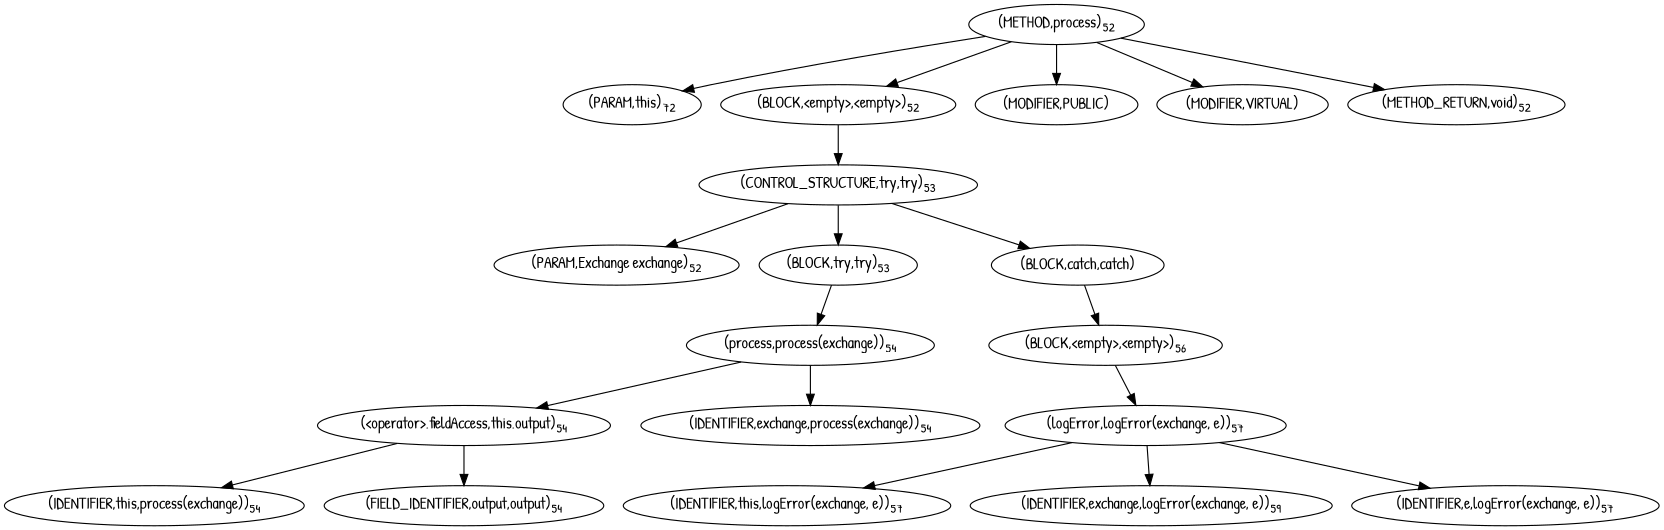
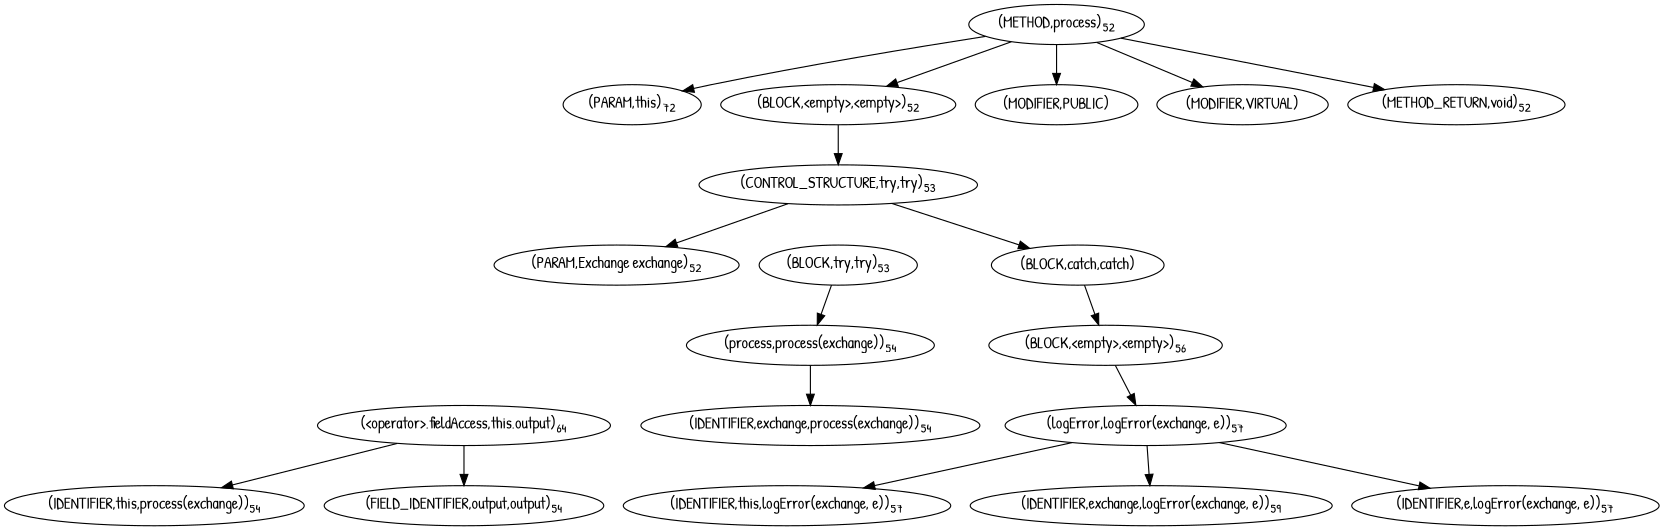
(838, 220) -> none
(645, 384) -> none
(562, 424) -> (562, 424)
